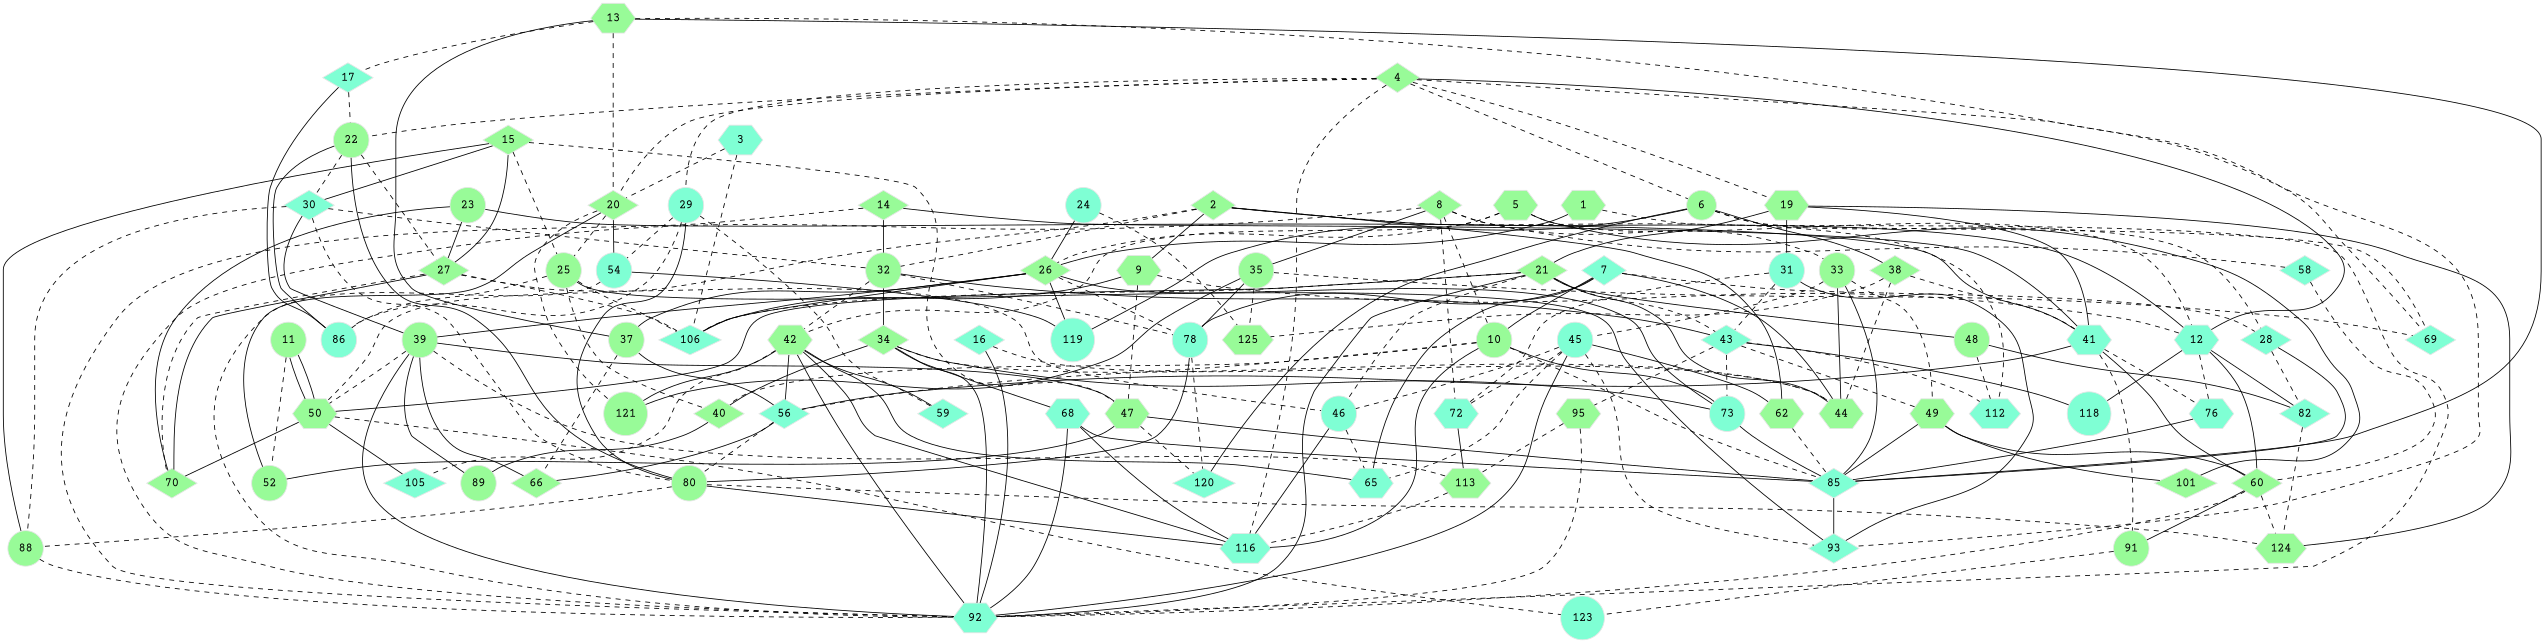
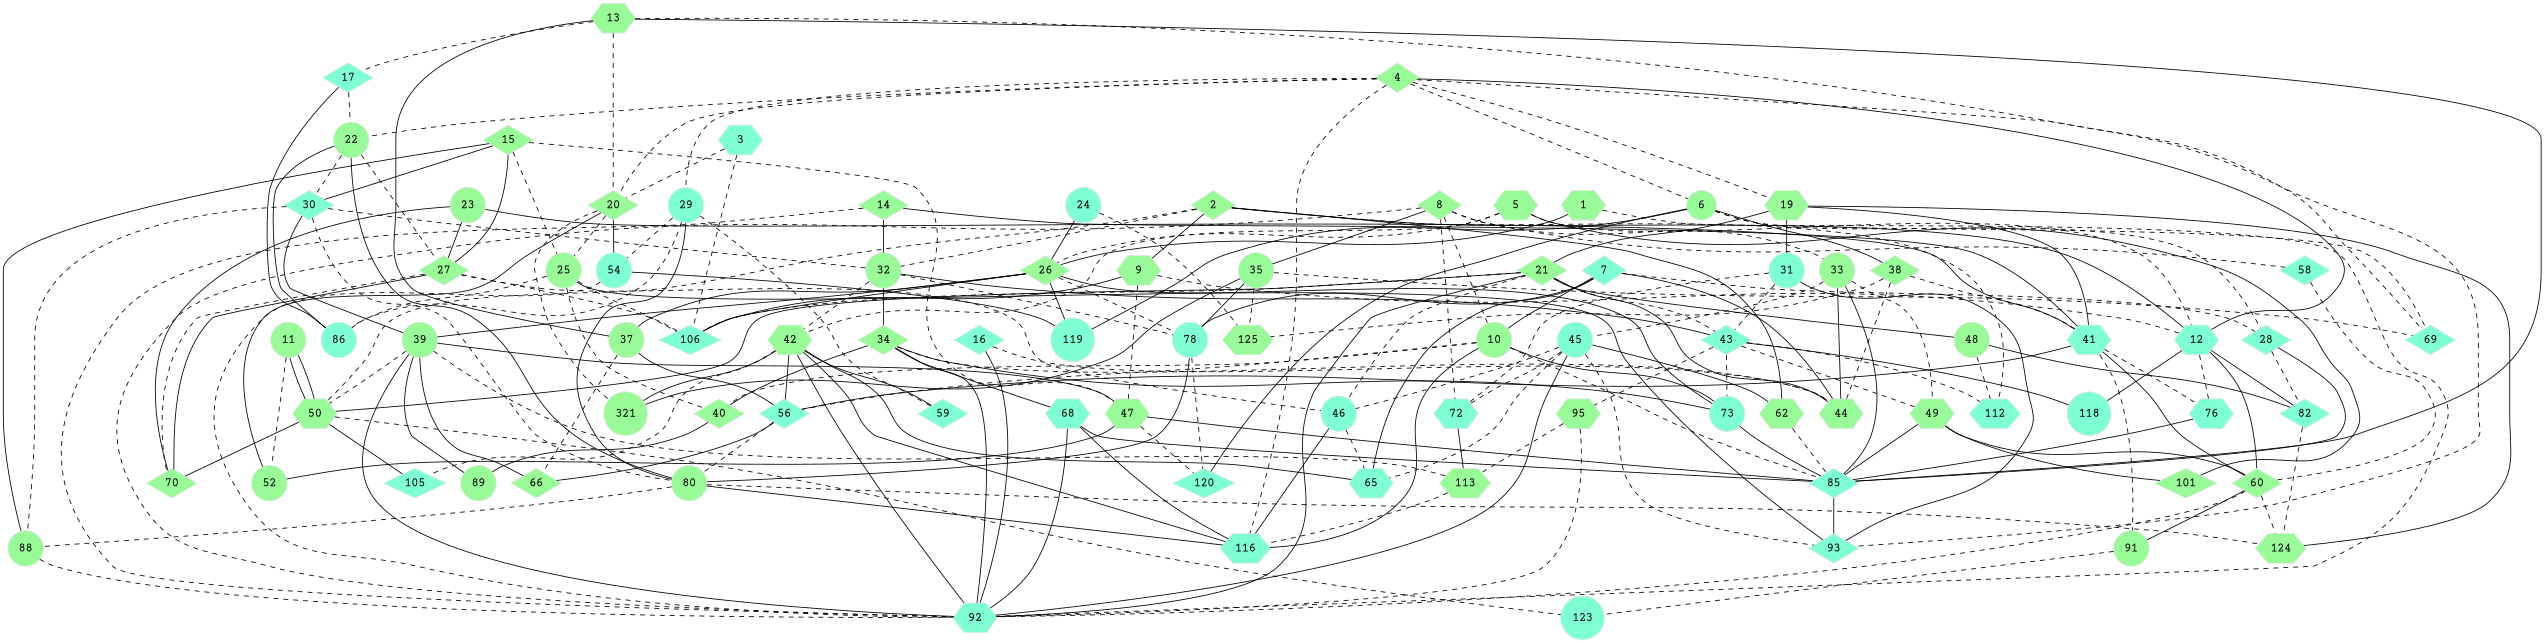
(626, 414) -> (626, 414)
